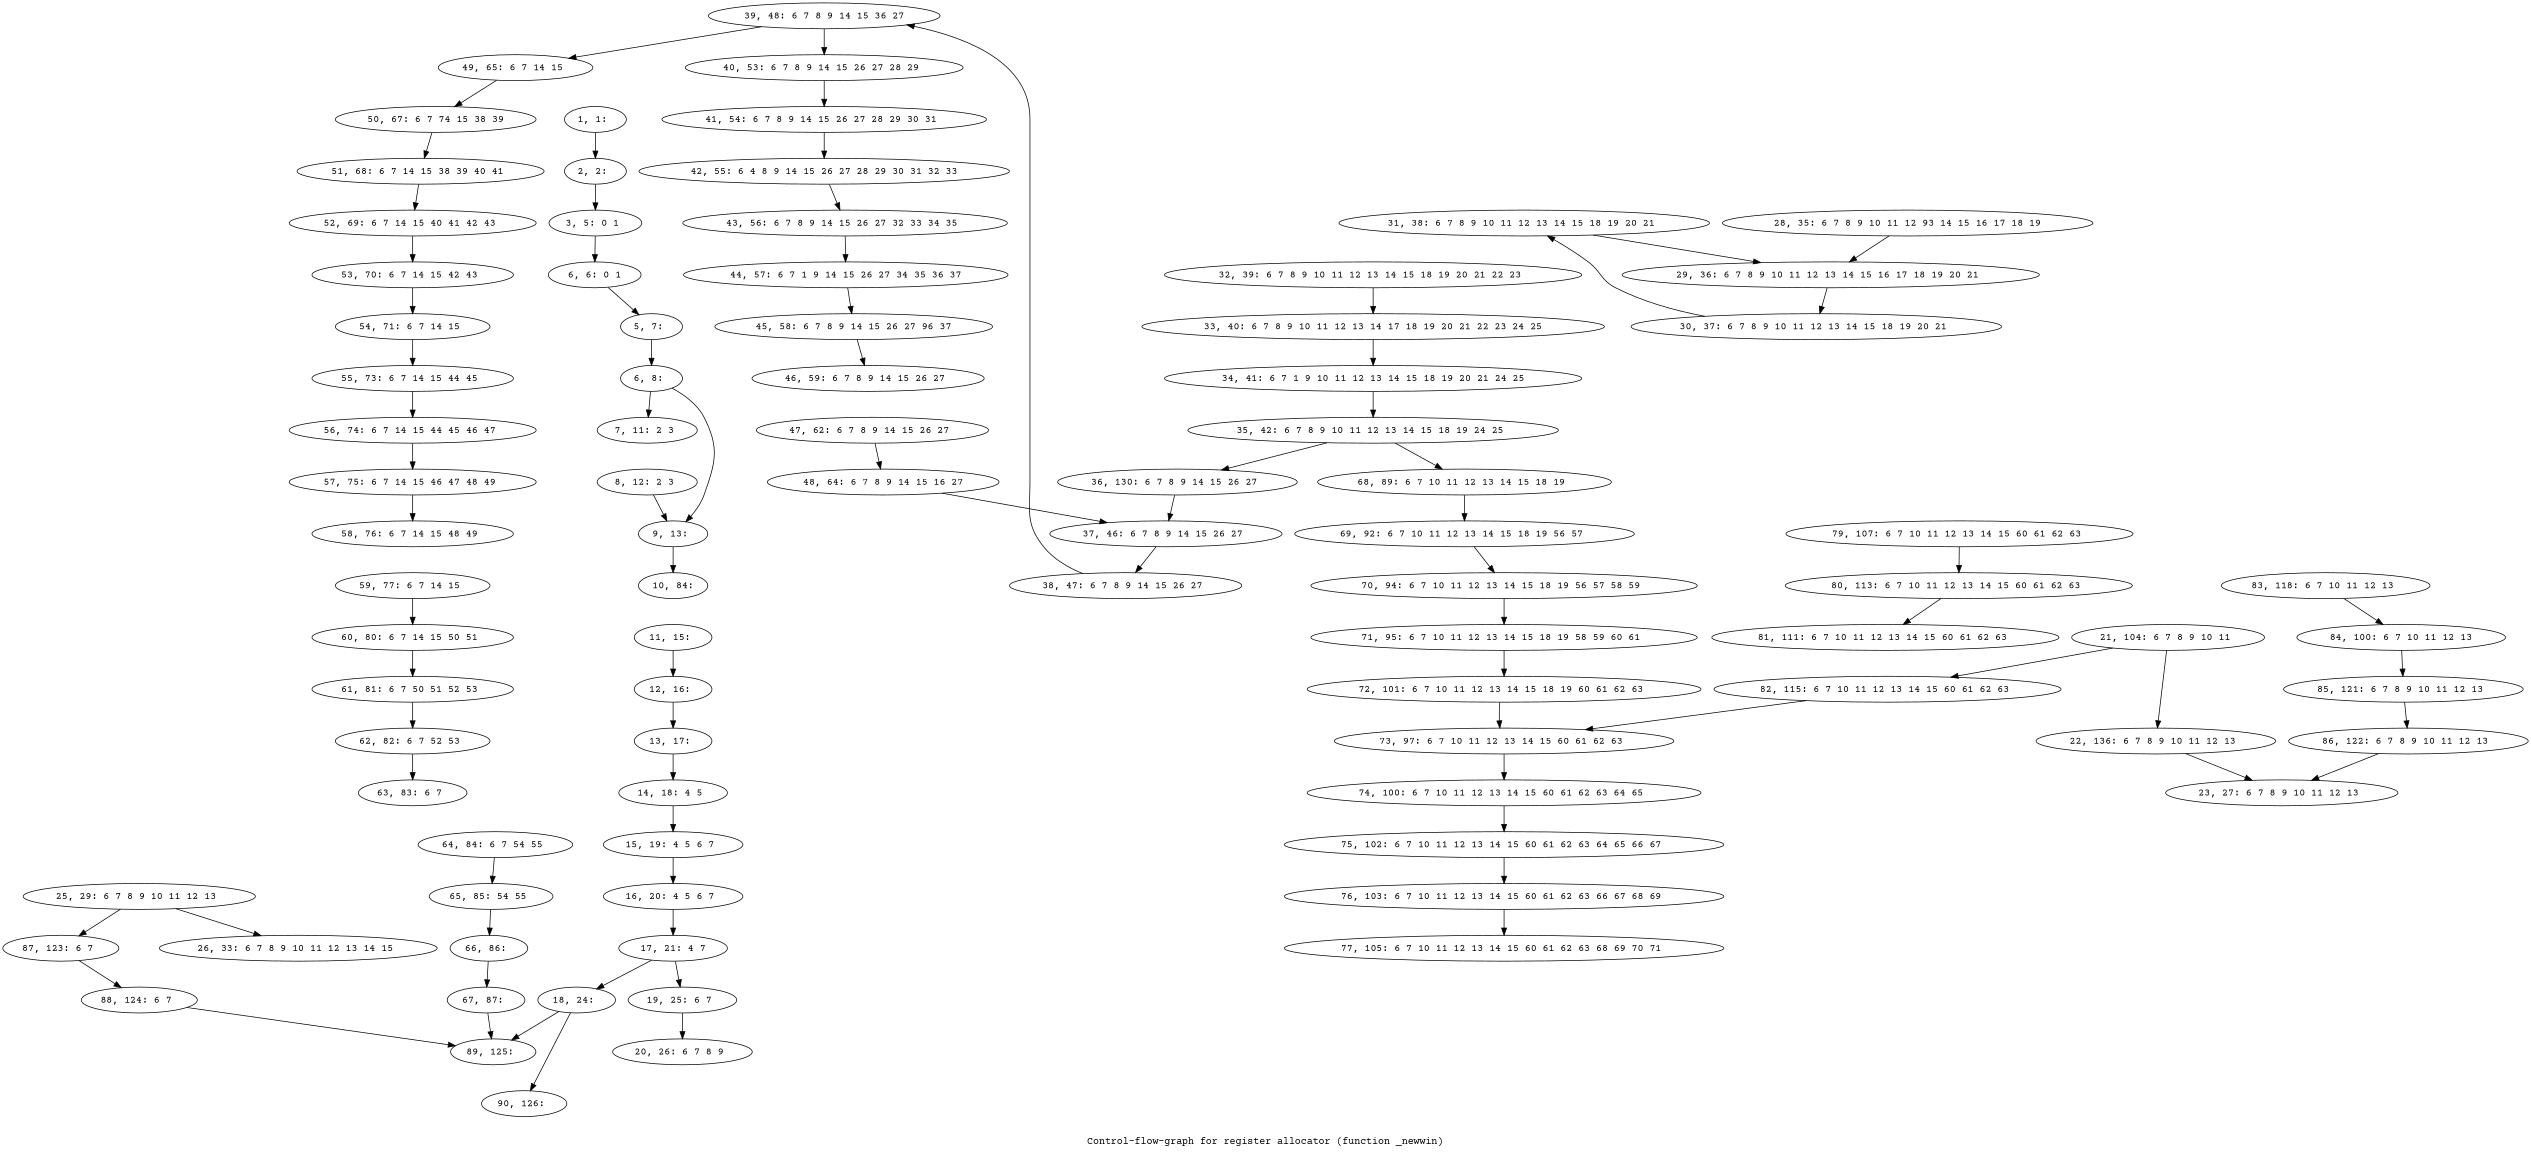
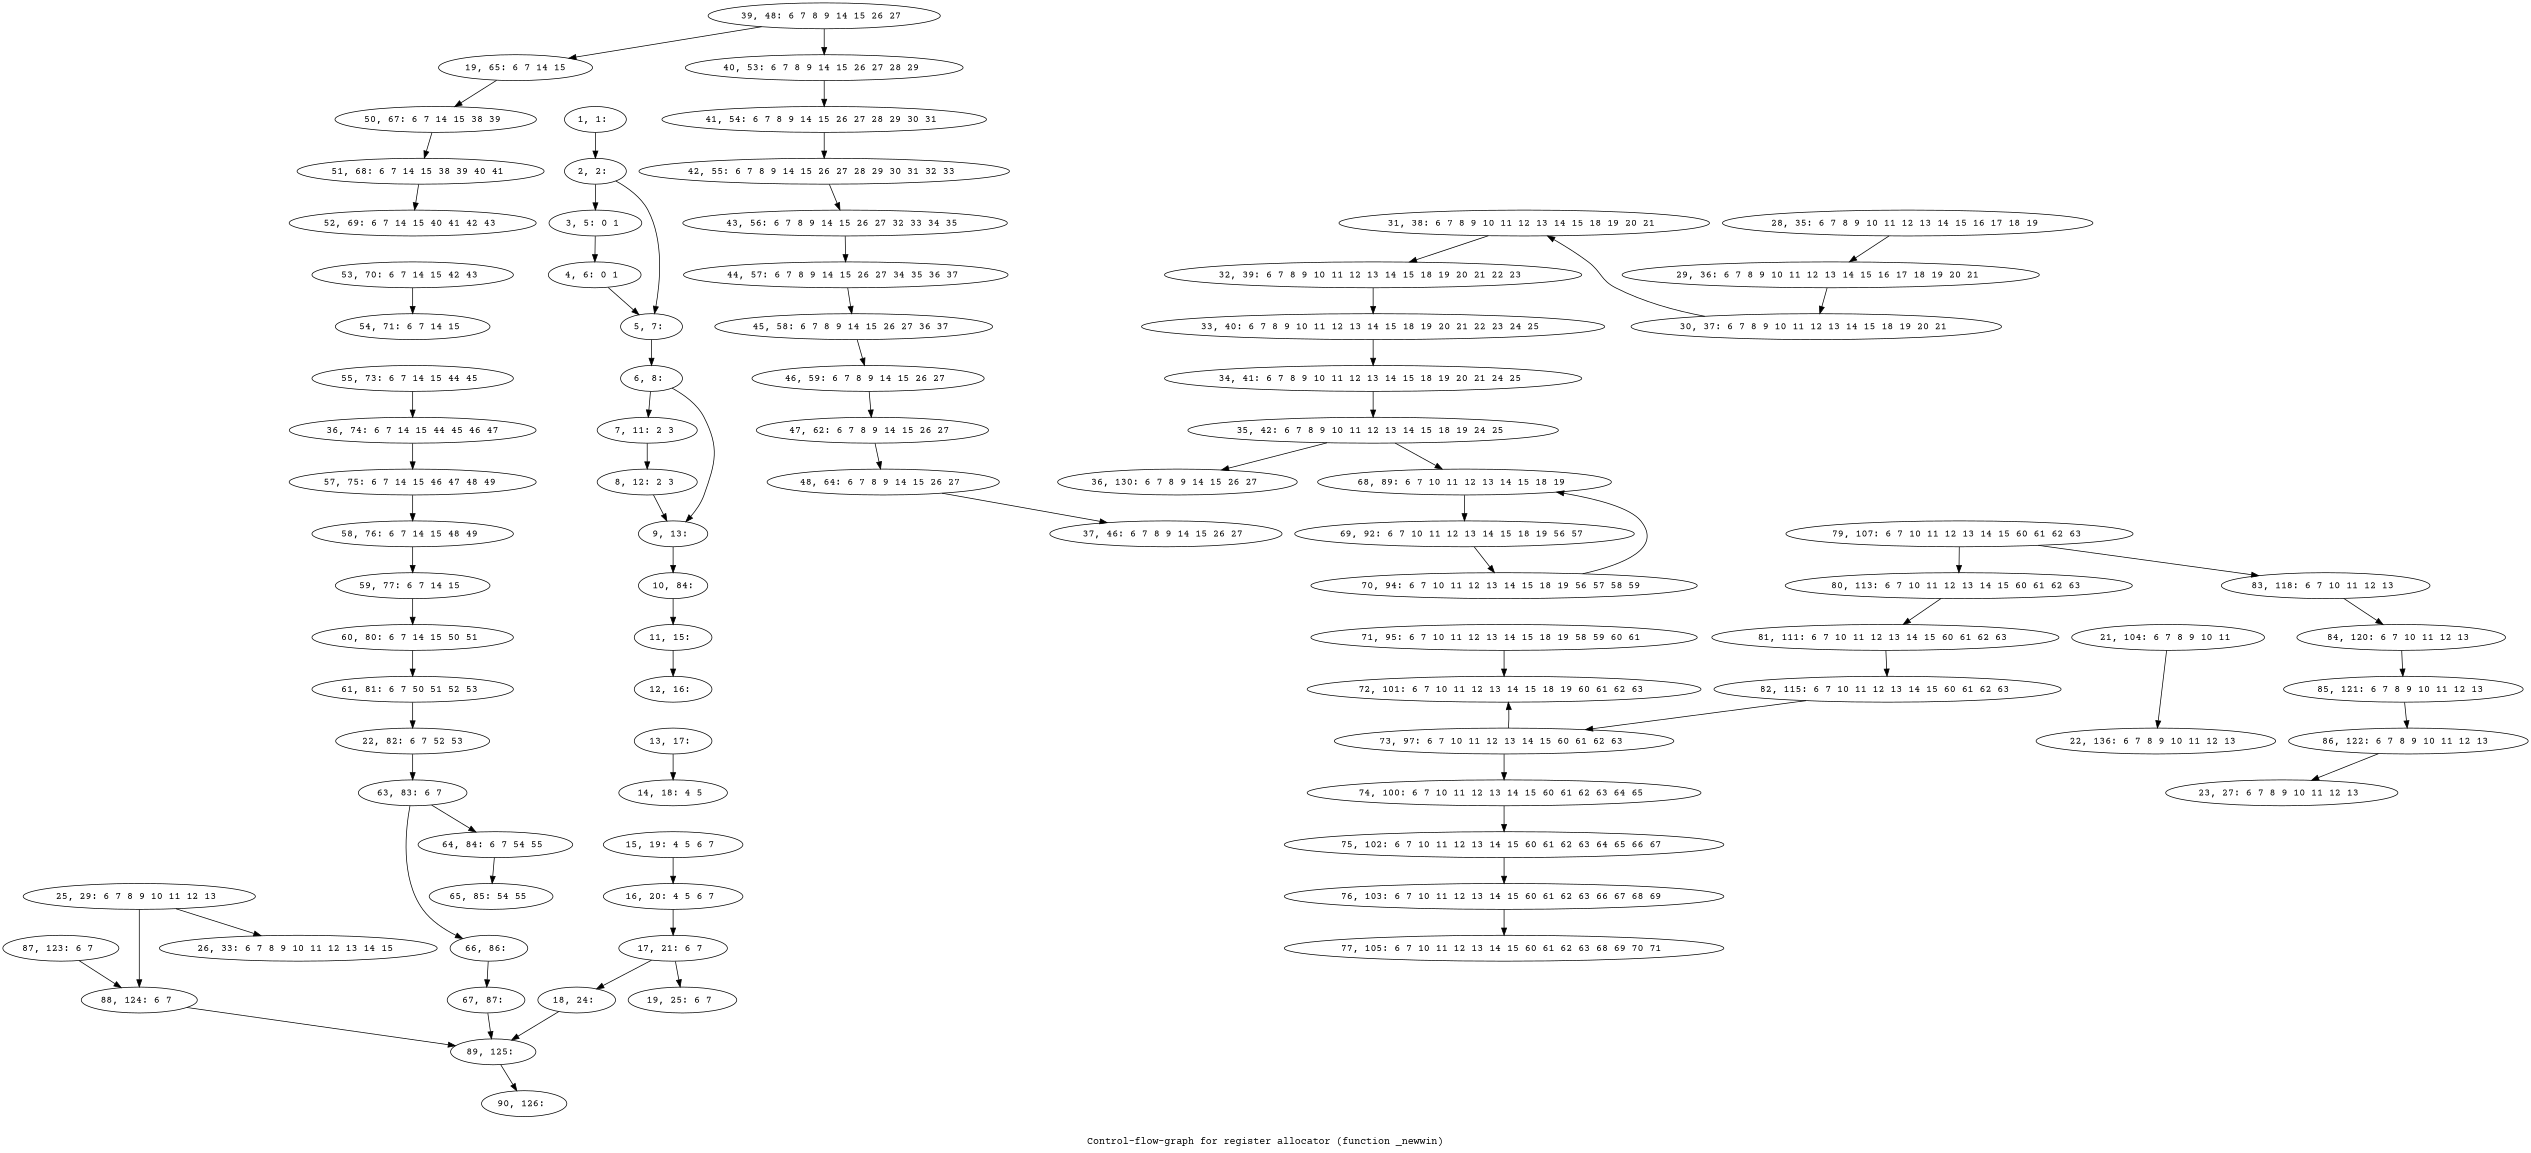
(824, 16) -> (824, 16)
(516, 68) -> (516, 68)
(436, 119) -> (436, 119)
(824, 171) -> (824, 171)
(1908, 223) -> (1908, 223)
none -> (657, 236)
(413, 245) -> none
(1673, 248) -> (1452, 248)
(595, 275) -> (595, 275)
(846, 275) -> (846, 275)
(854, 327) -> (854, 327)
(1373, 327) -> (1373, 327)
(413, 349) -> none
(1373, 378) -> (1373, 378)
none -> (870, 401)
(413, 430) -> (413, 430)
none -> (647, 453)
(883, 482) -> (883, 482)
(1173, 504) -> none
none -> (413, 556)
none -> (2145, 560)
(1126, 586) -> none
none -> (673, 608)
(1504, 608) -> (1644, 526)
(2401, 637) -> (2401, 637)
(2035, 662) -> (1886, 660)
(673, 712) -> none
(1499, 712) -> (1509, 719)
(413, 741) -> (413, 741)
(2216, 766) -> none
(673, 815) -> none
none -> (451, 817)
(490, 919) -> (410, 880)
(103, 921) -> (139, 945)
(673, 948) -> (673, 948)
(552, 1049) -> (507, 1075)
(682, 1052) -> none
